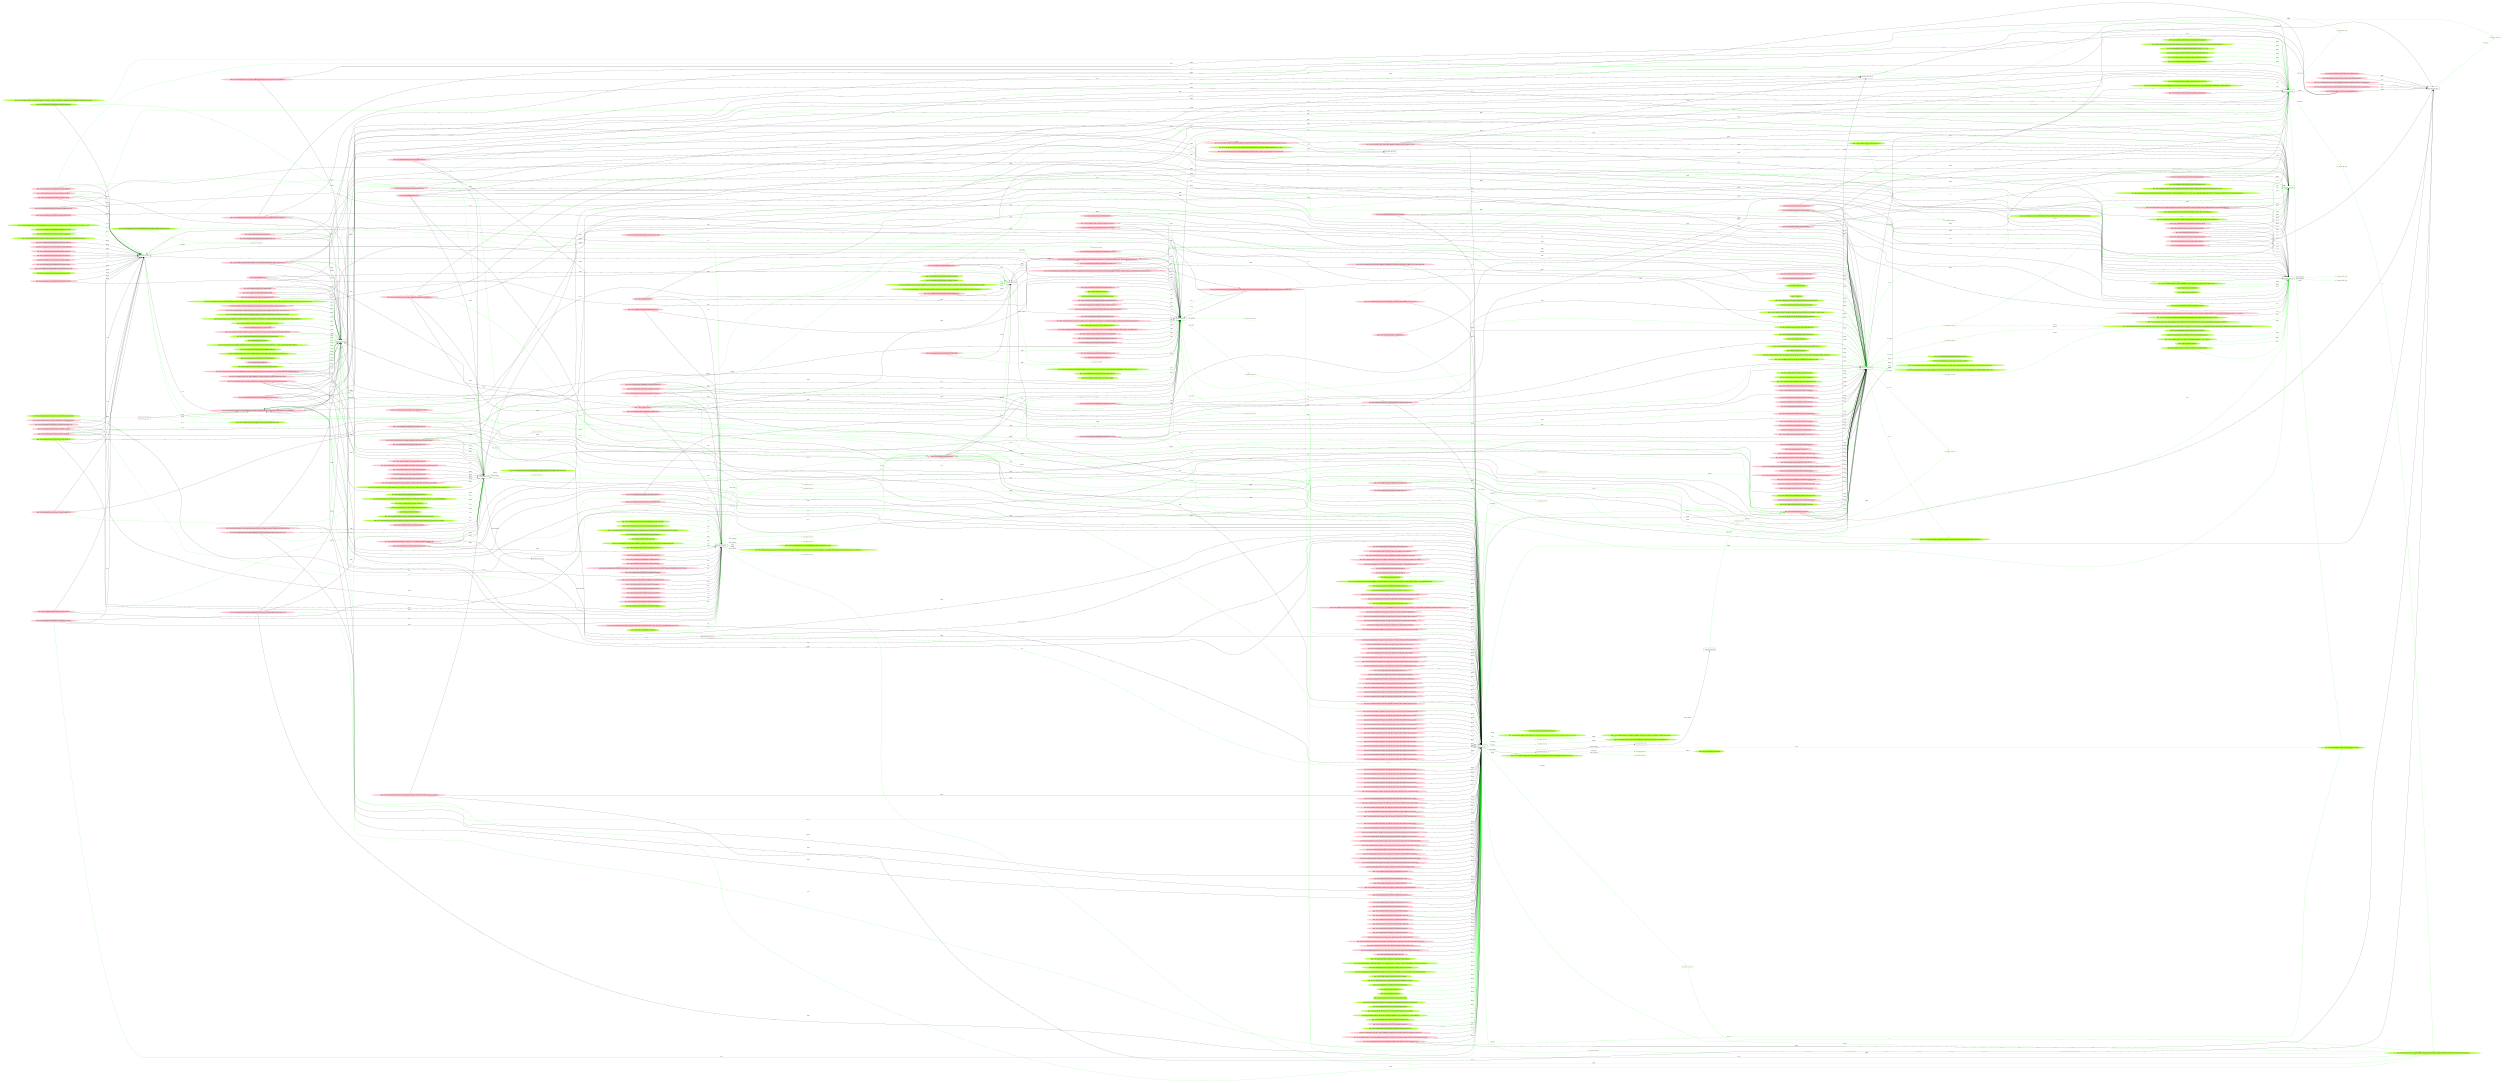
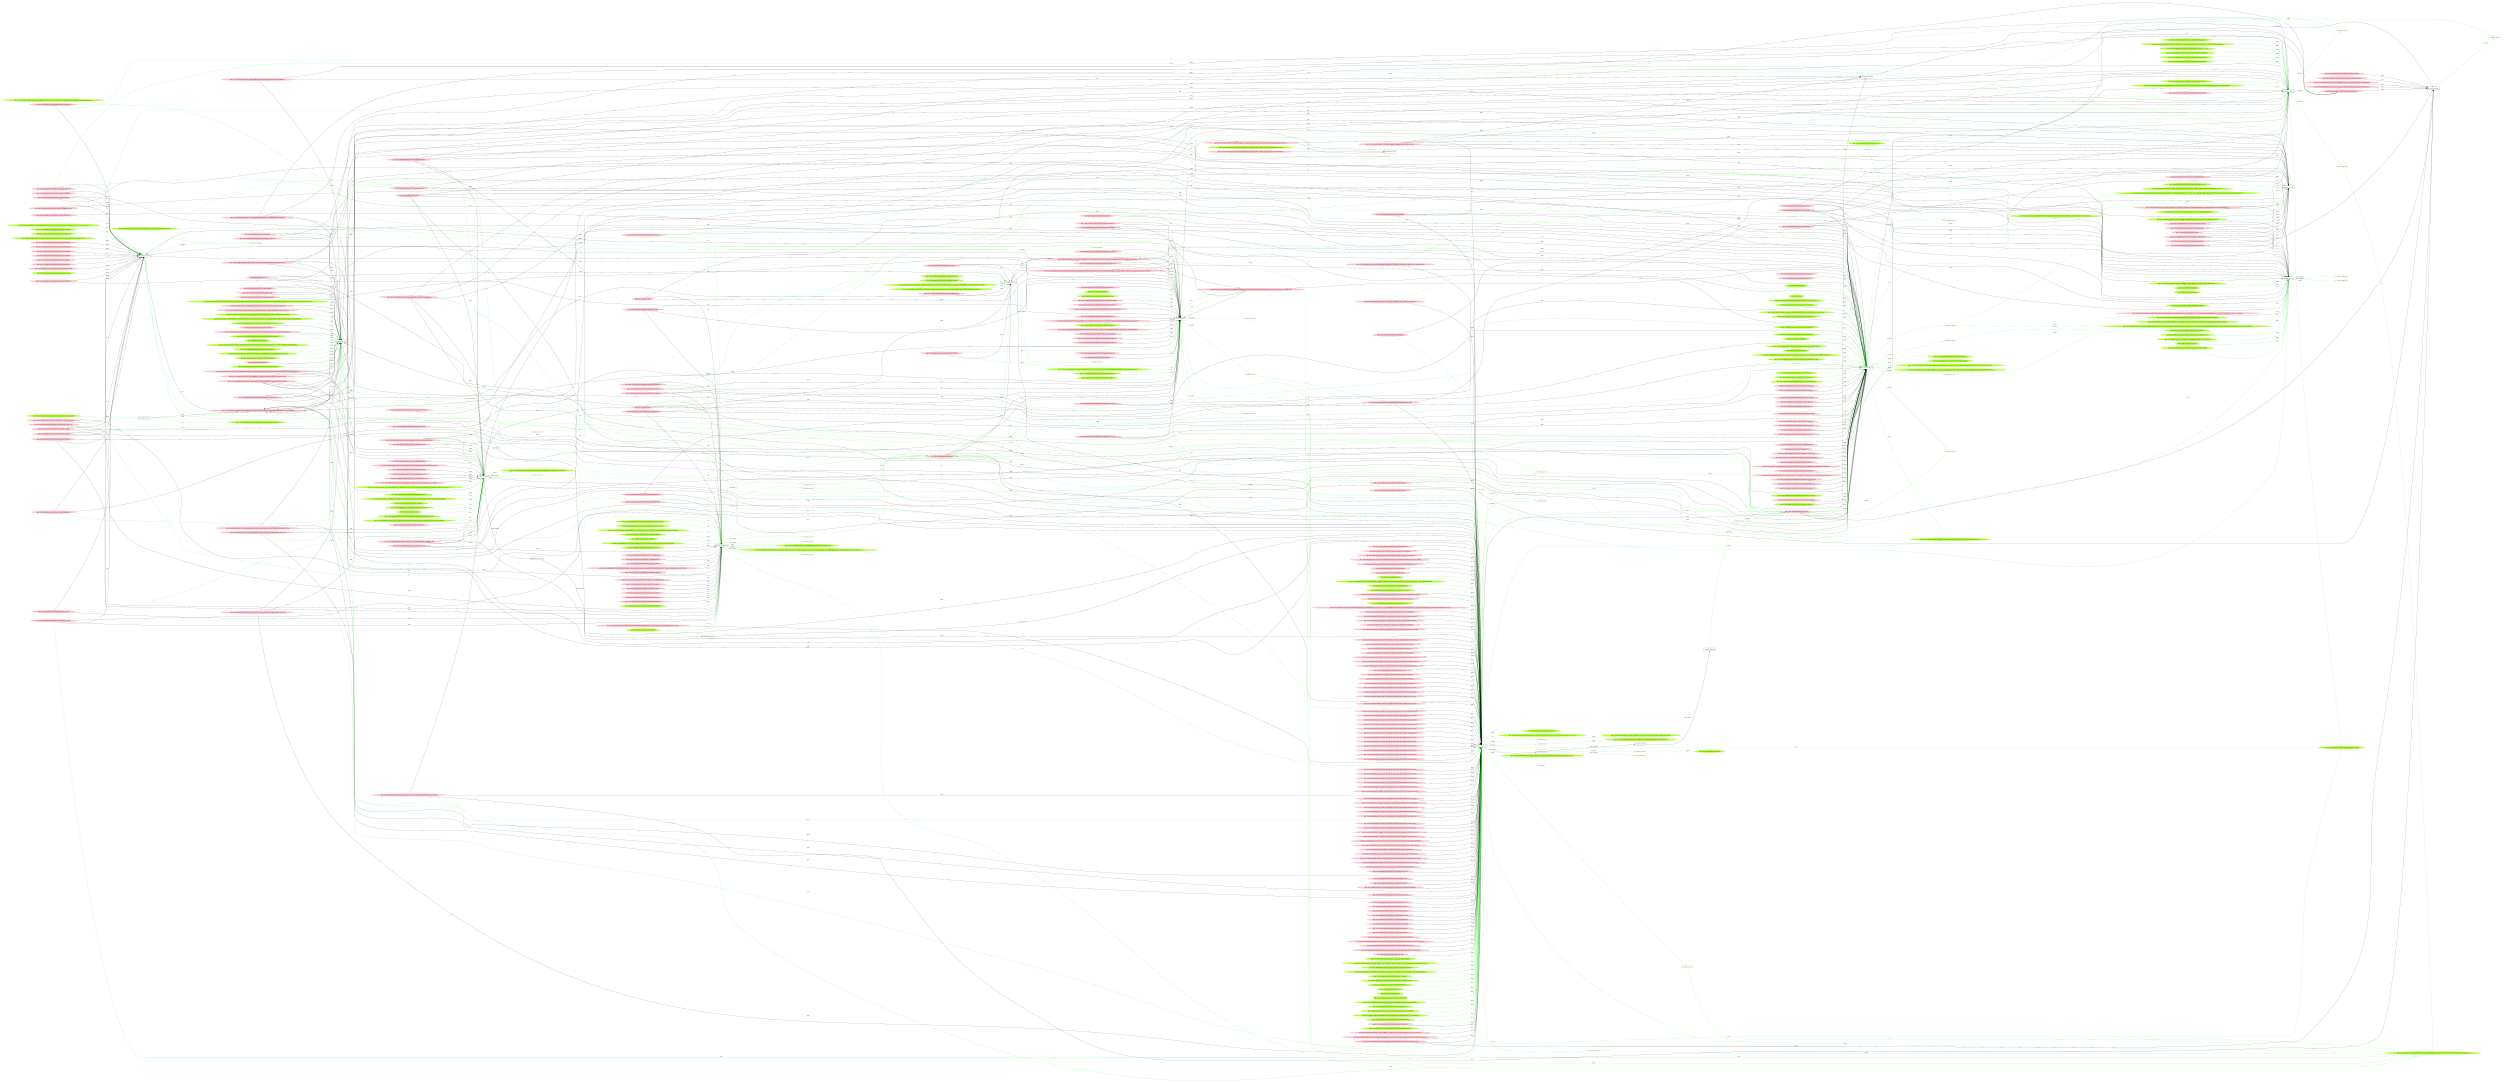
(54, 105) -> (54, 105)
(54, 439) -> (54, 439)
